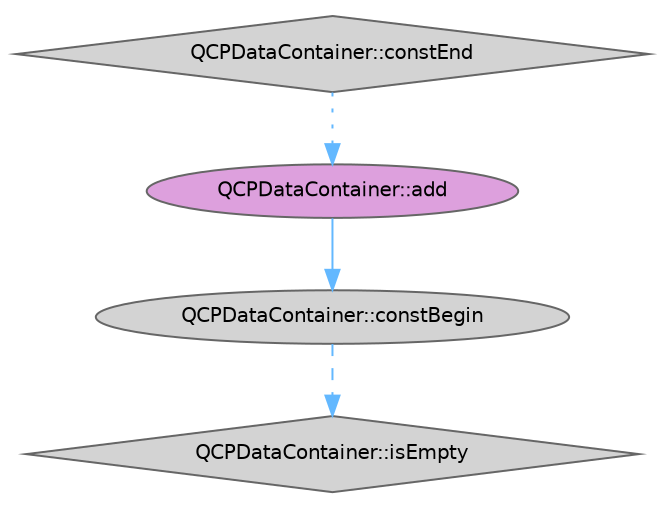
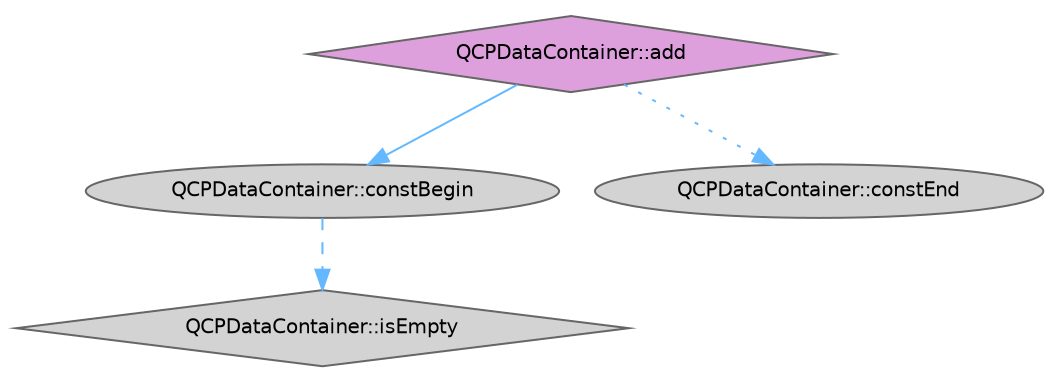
(332, 54) -> (819, 191)
(332, 118) -> (690, 120)
(332, 191) -> (571, 54)
